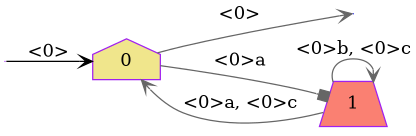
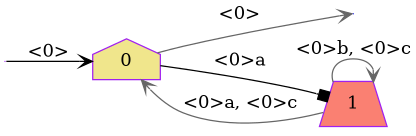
(239, 78) -> (239, 78)
